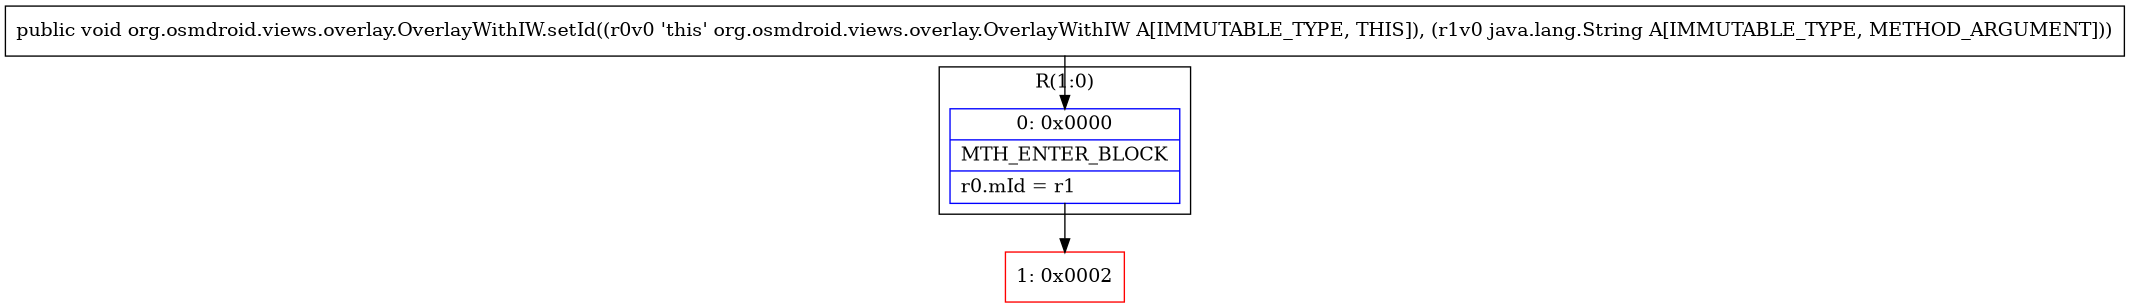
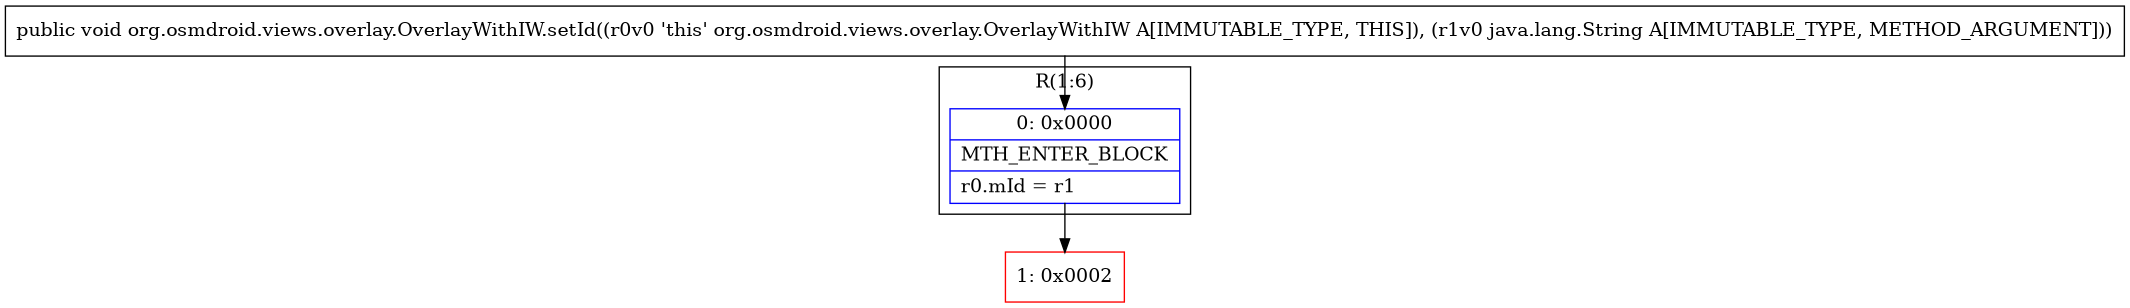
(1065, 82) -> (1065, 82)
